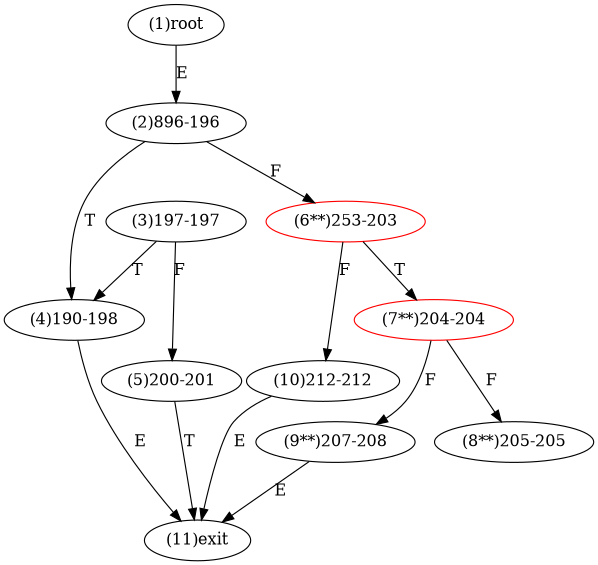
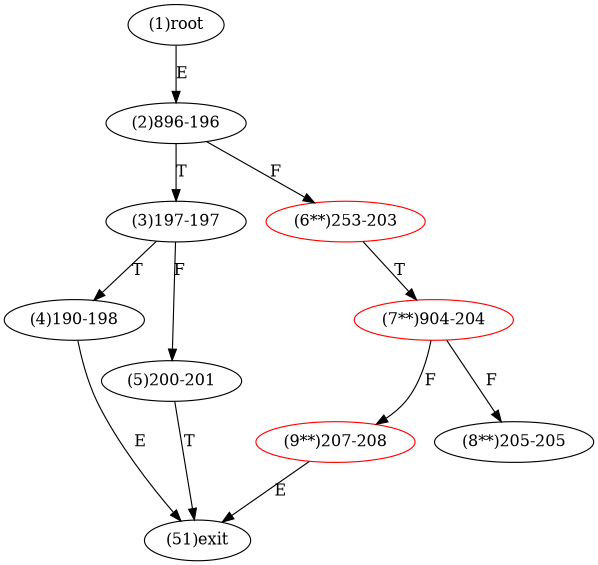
(84, 203) -> (176, 167)
(434, 320) -> (434, 320)
(323, 381) -> none
(335, 442) -> (335, 442)
(198, 540) -> (198, 540)
